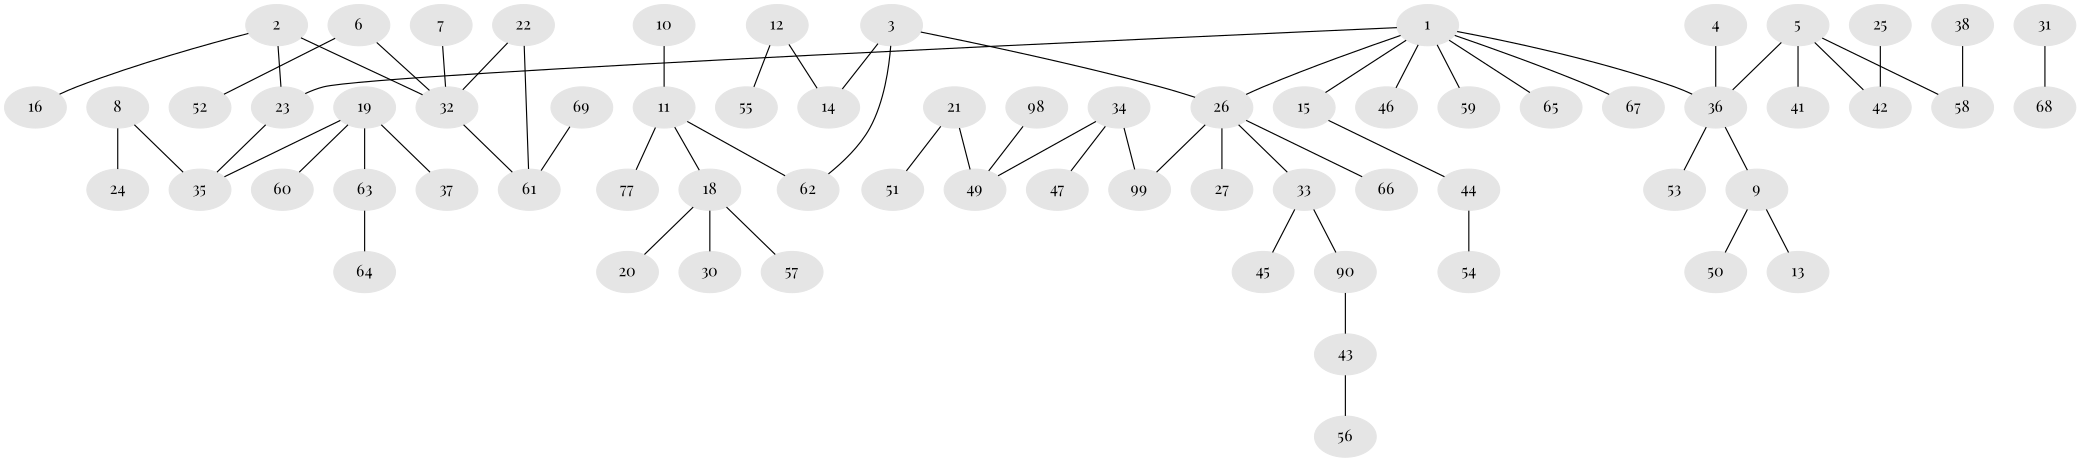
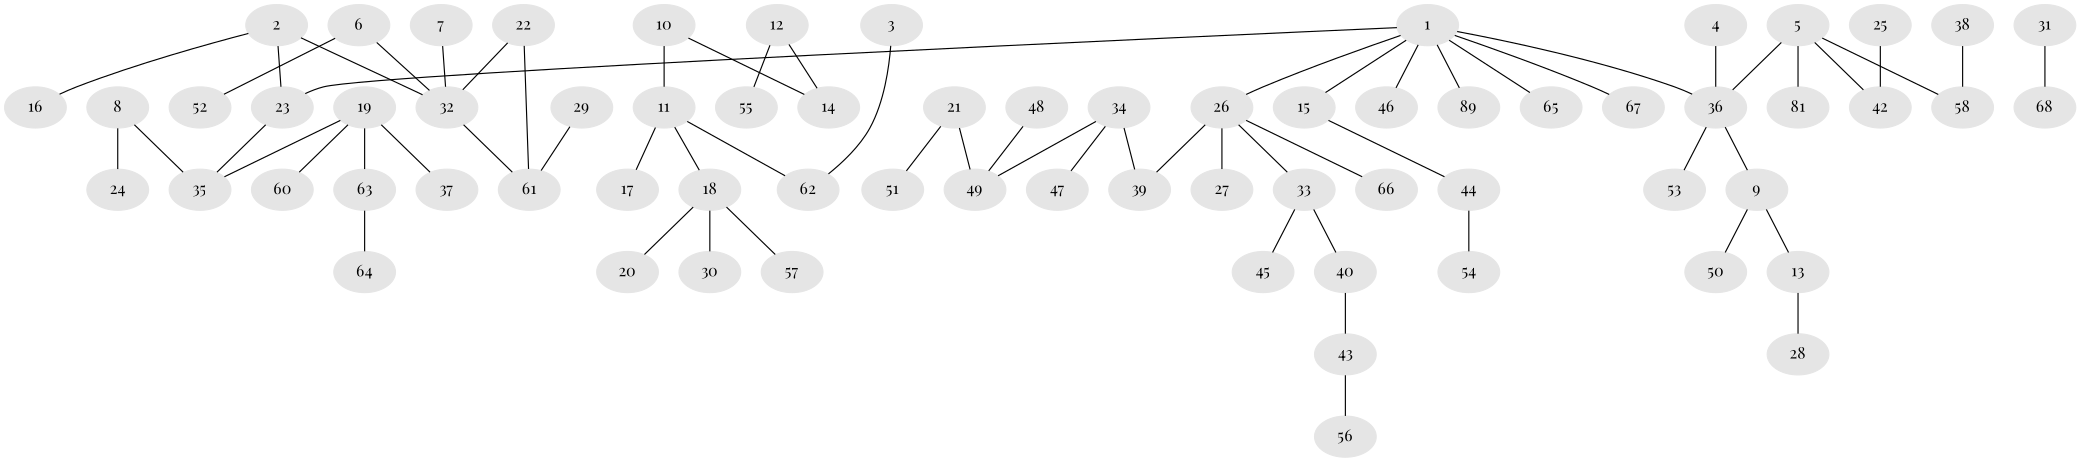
(1059, 62) -> none
(860, 66) -> (746, 66)
(582, 107) -> (582, 107)
(1037, 107) -> (1037, 107)
(1469, 107) -> (1469, 107)
(1798, 107) -> (1798, 107)
(628, 190) -> (628, 190)
(1140, 190) -> (1140, 190)
(1345, 272) -> (1345, 272)
none -> (1798, 354)
